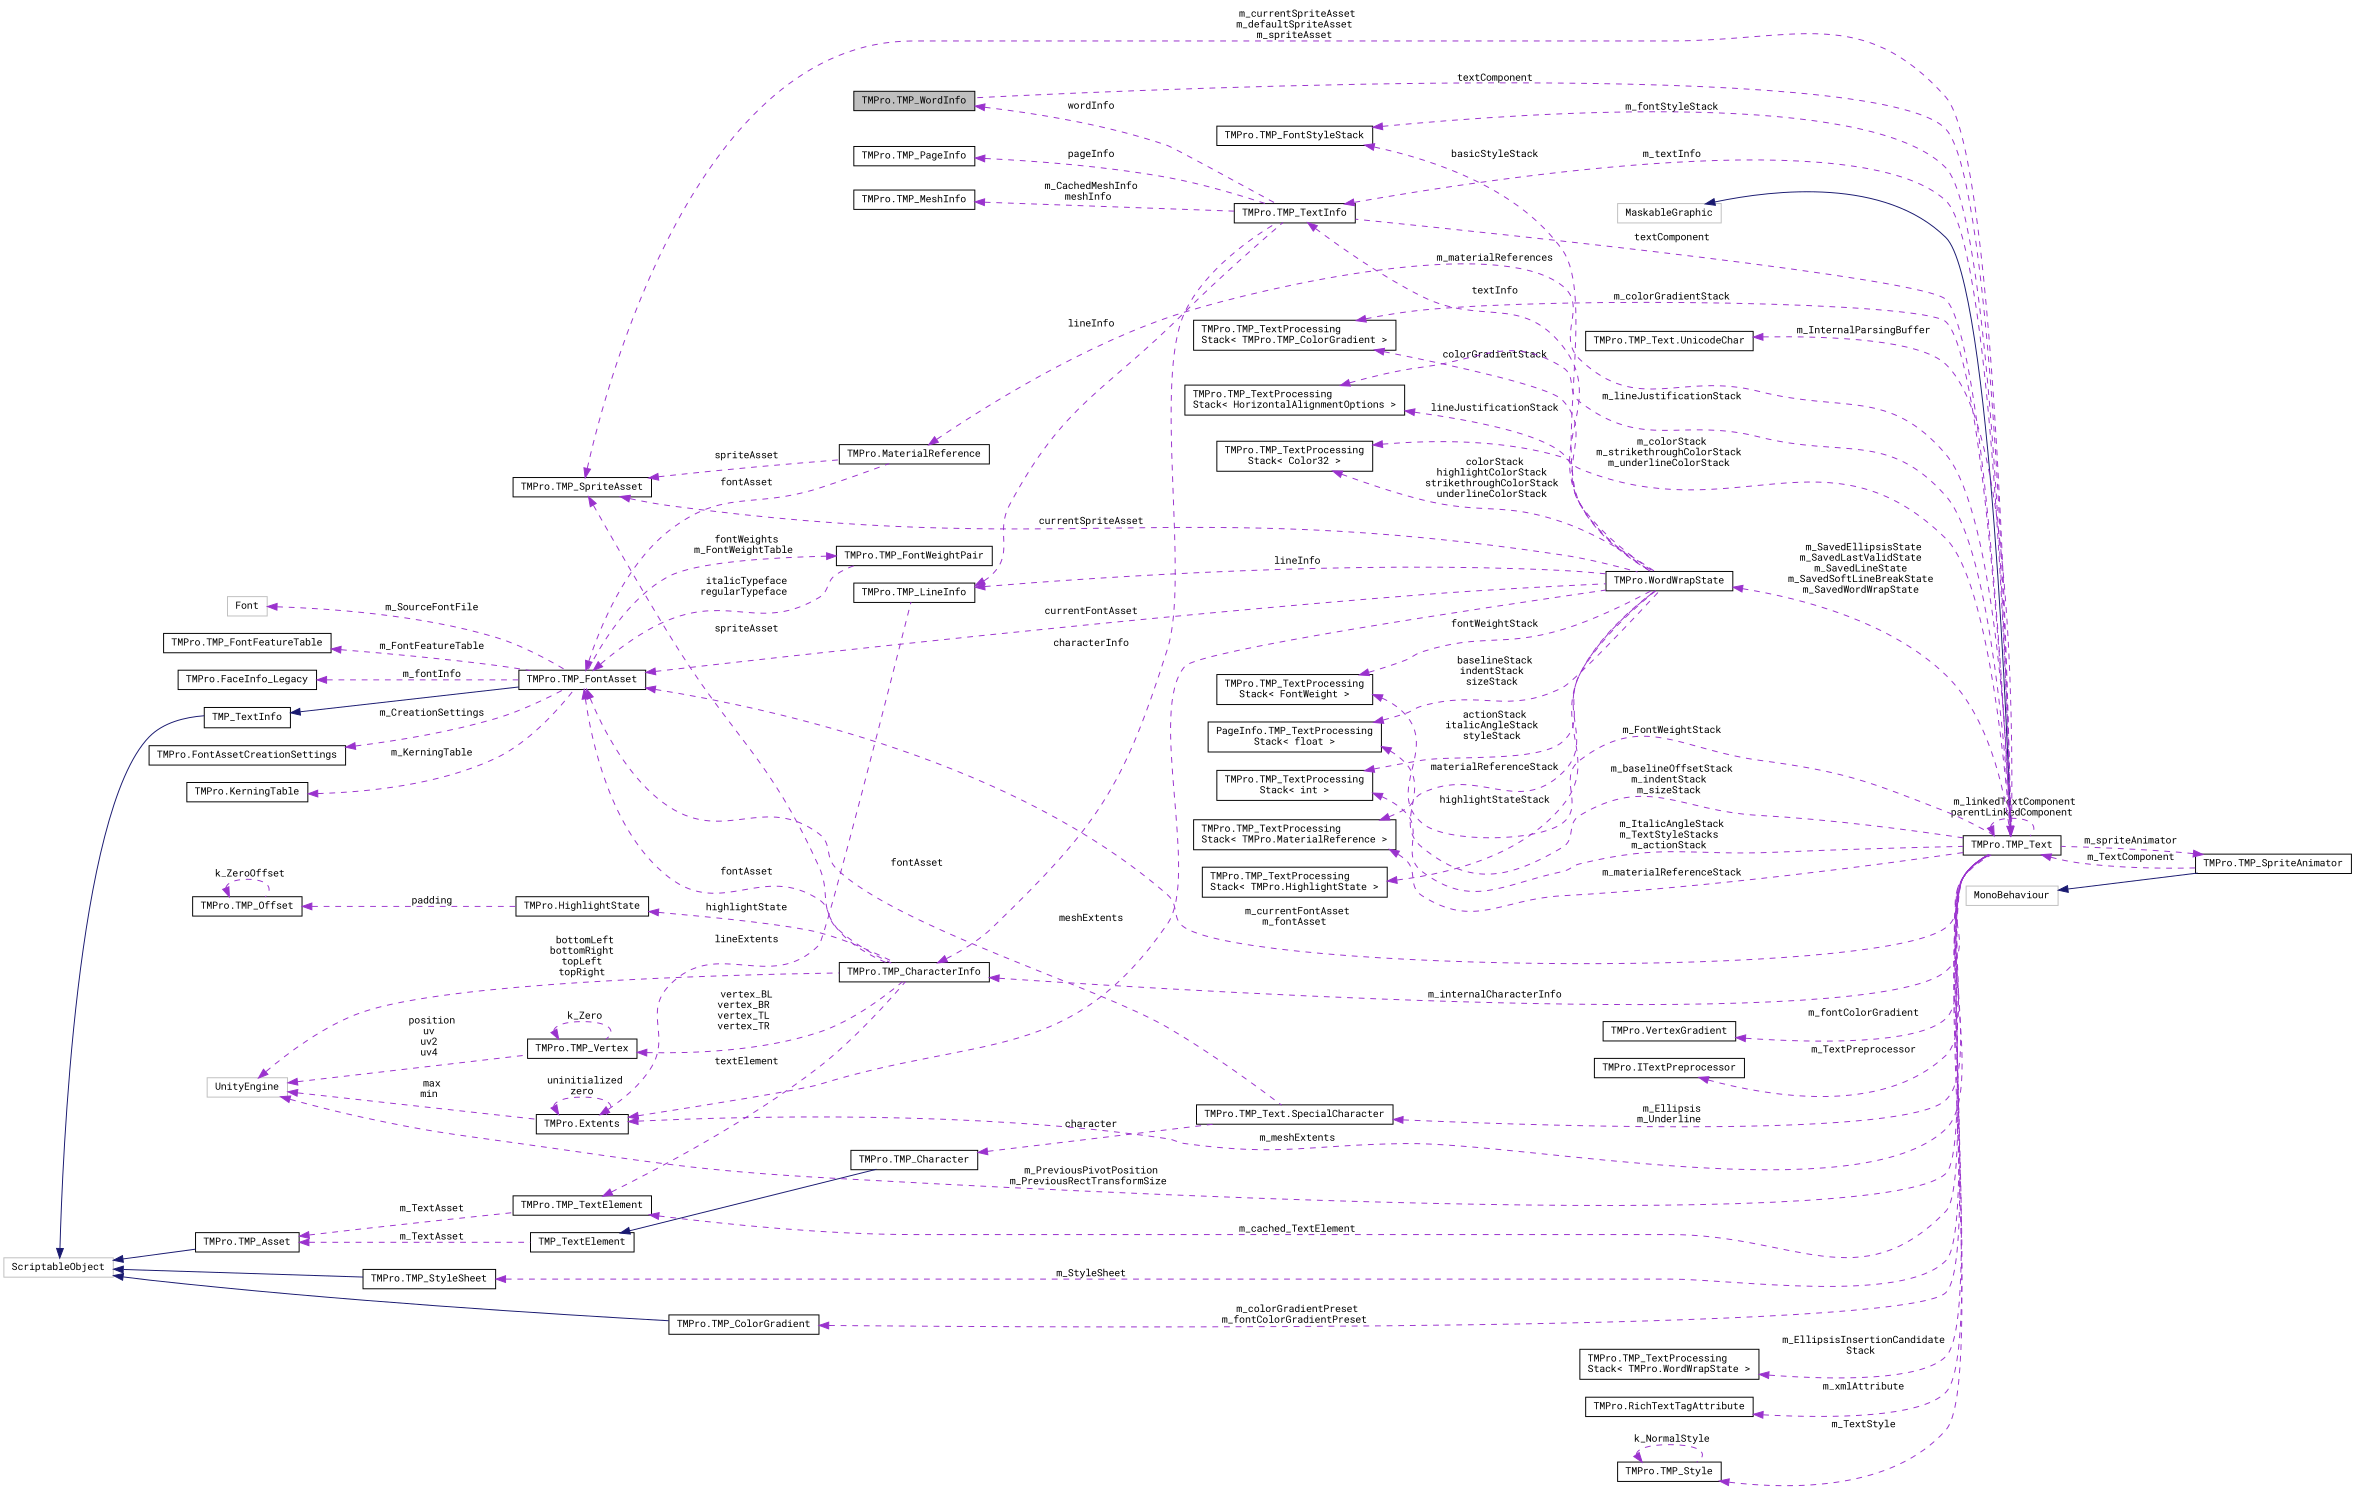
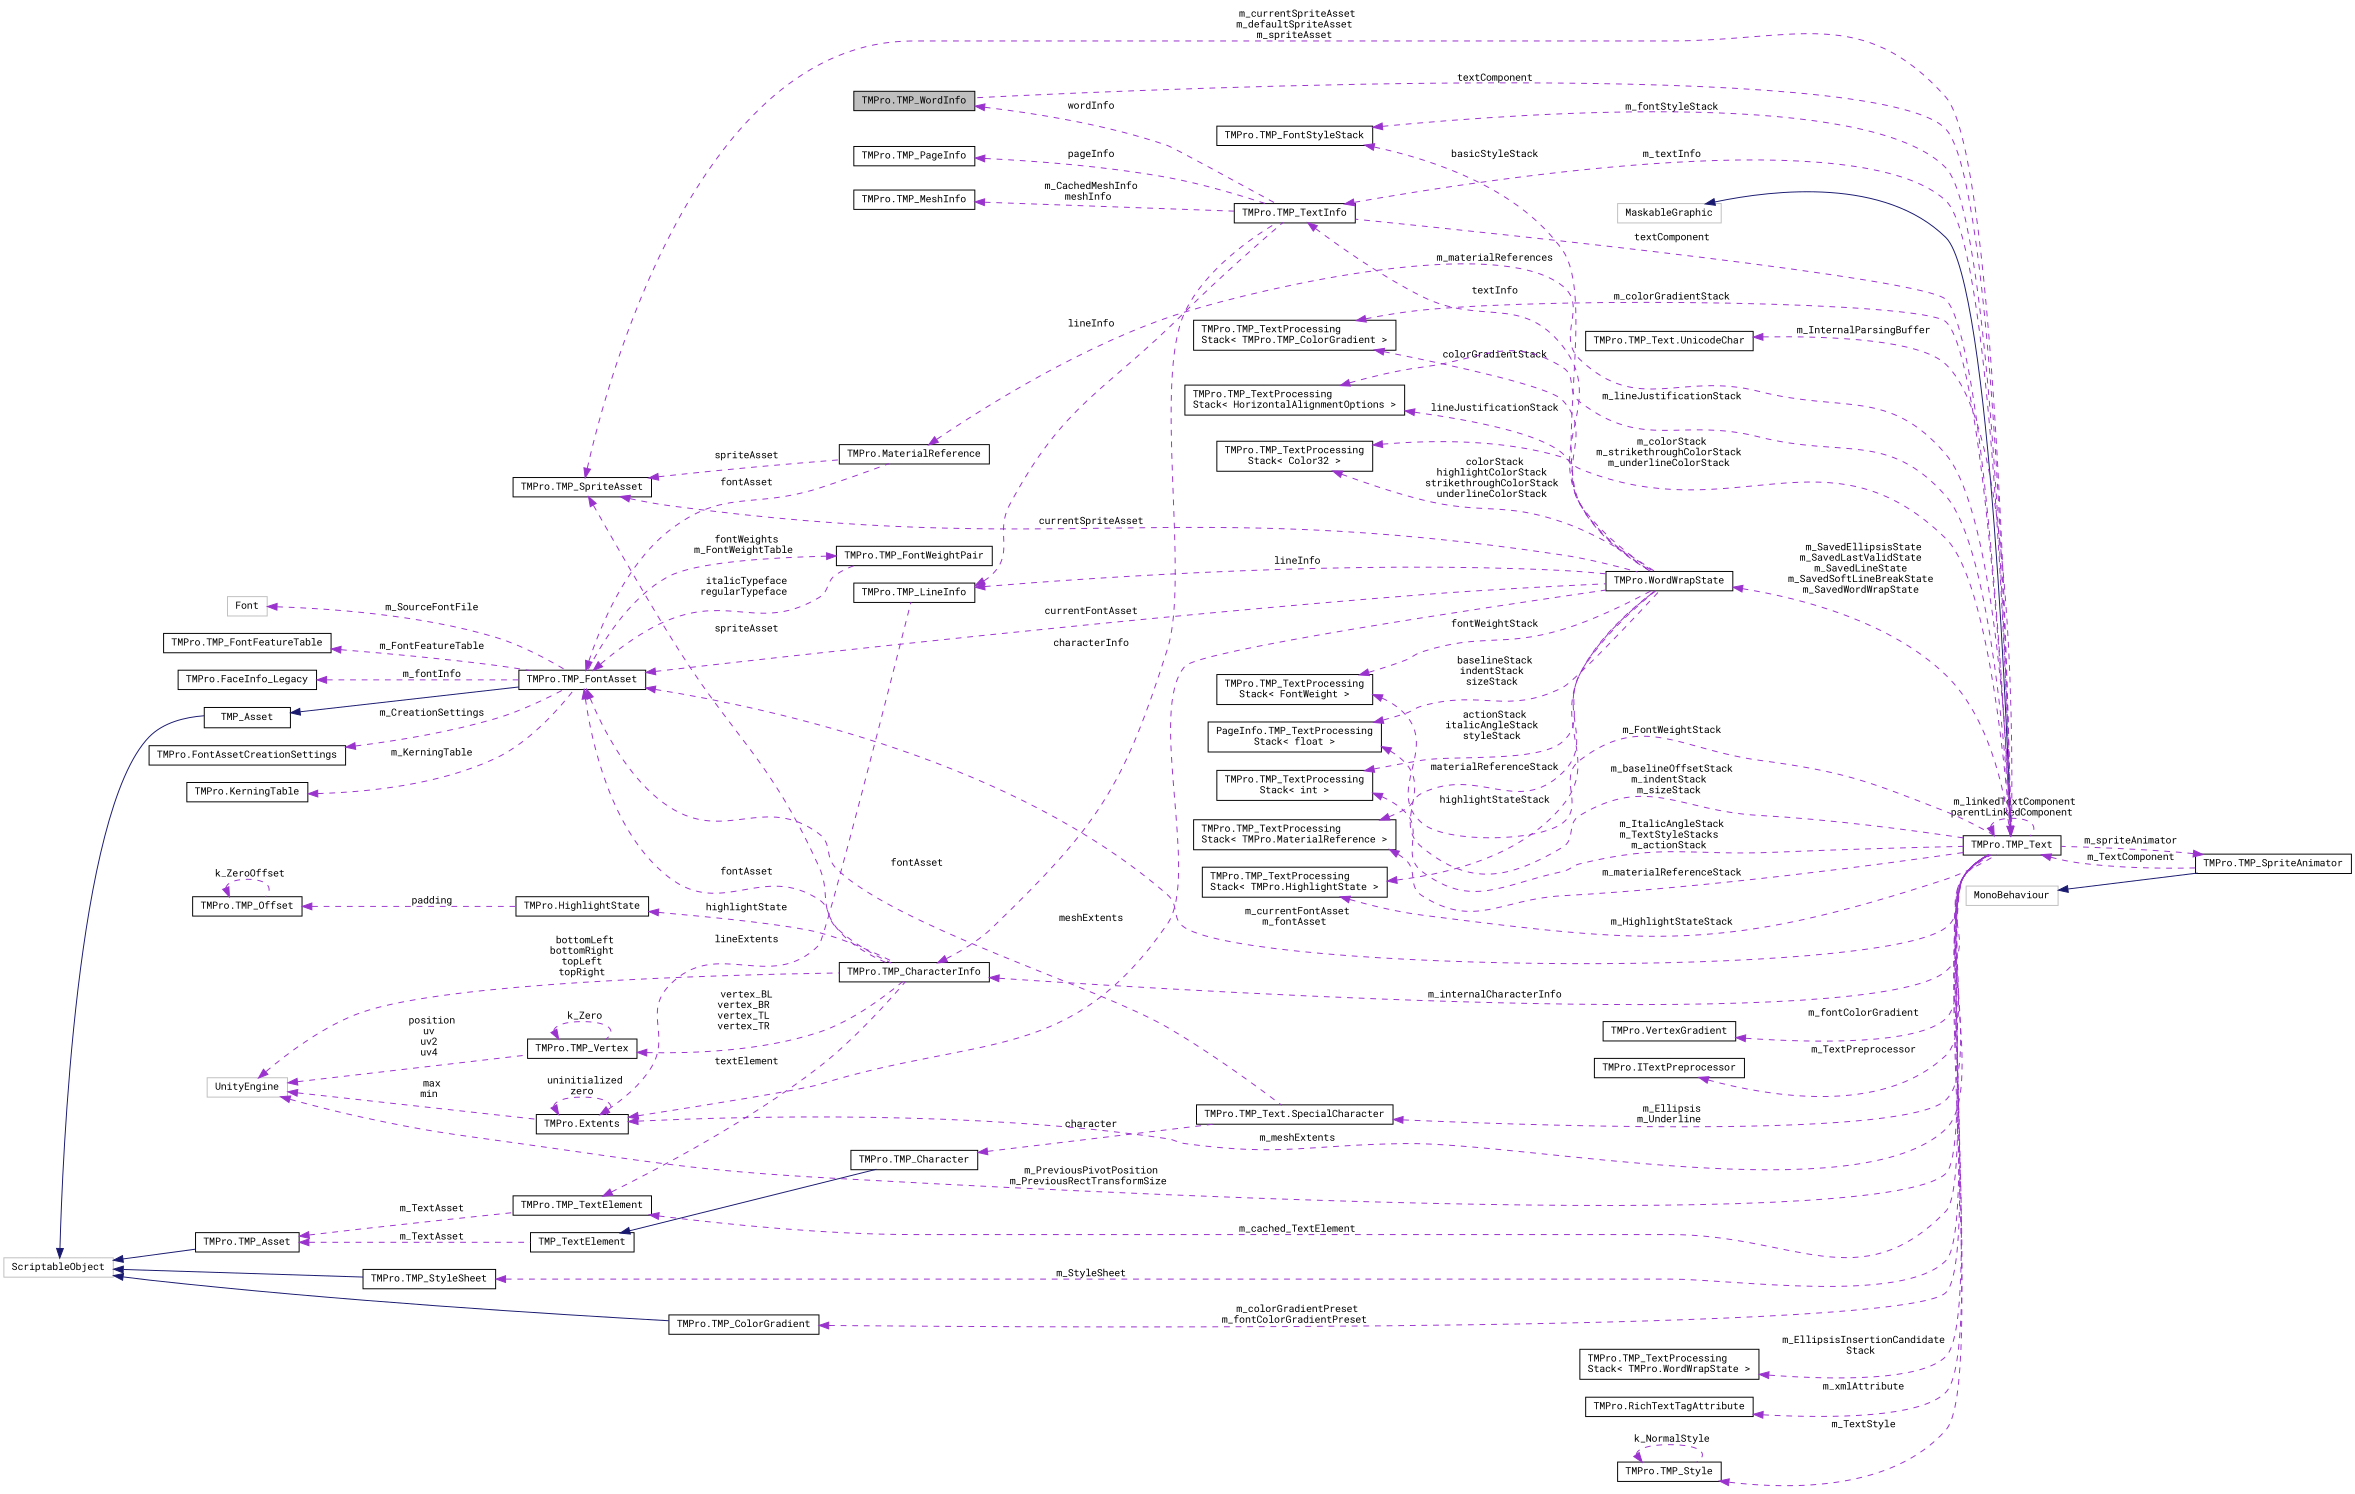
(247, 718) -> (247, 718)
none -> (1678, 936)
